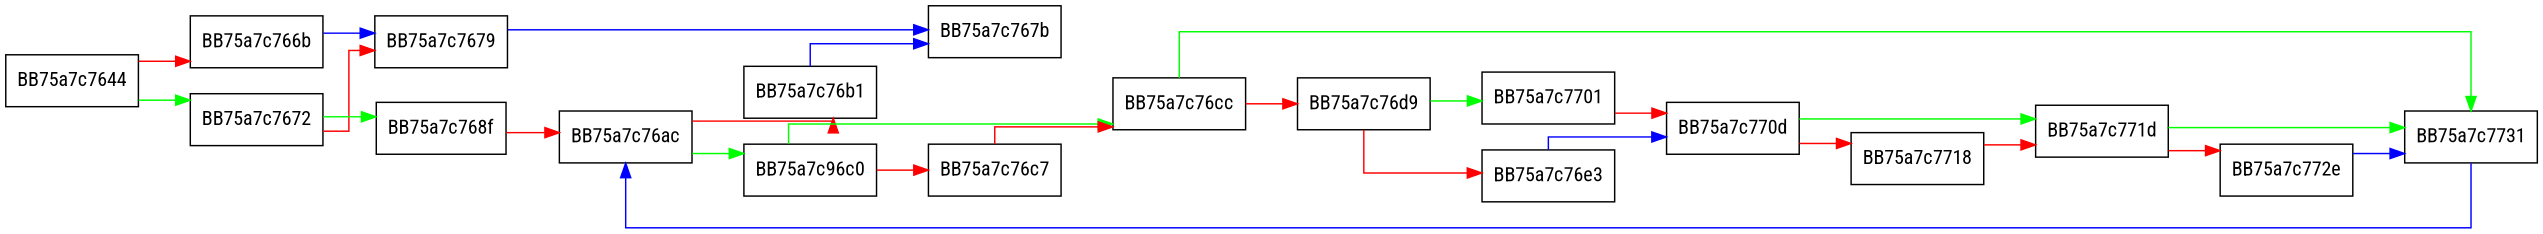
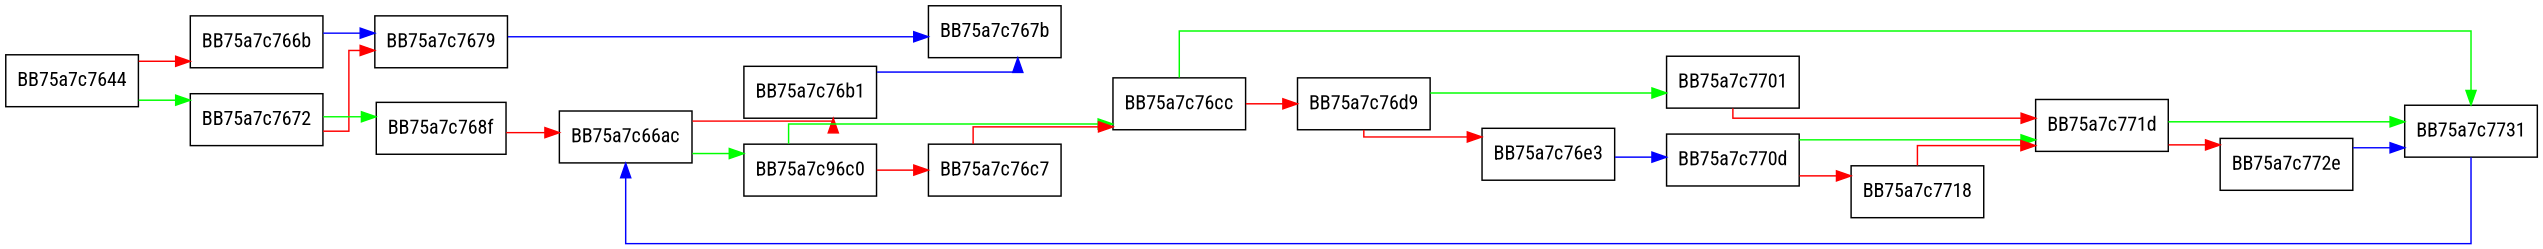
(1633, 113) -> (1872, 118)
(626, 137) -> (626, 137)
